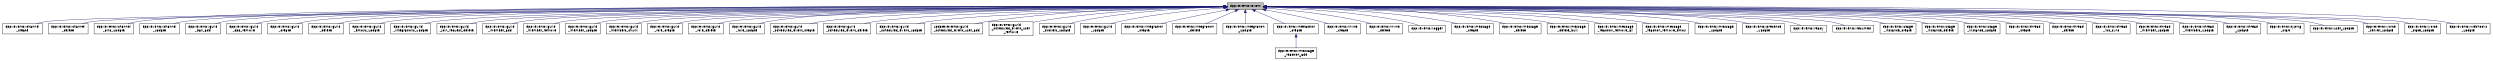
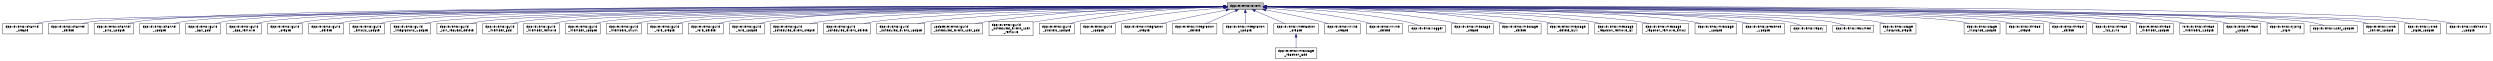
(1940, 29) -> none
(2199, 29) -> (2199, 29)
